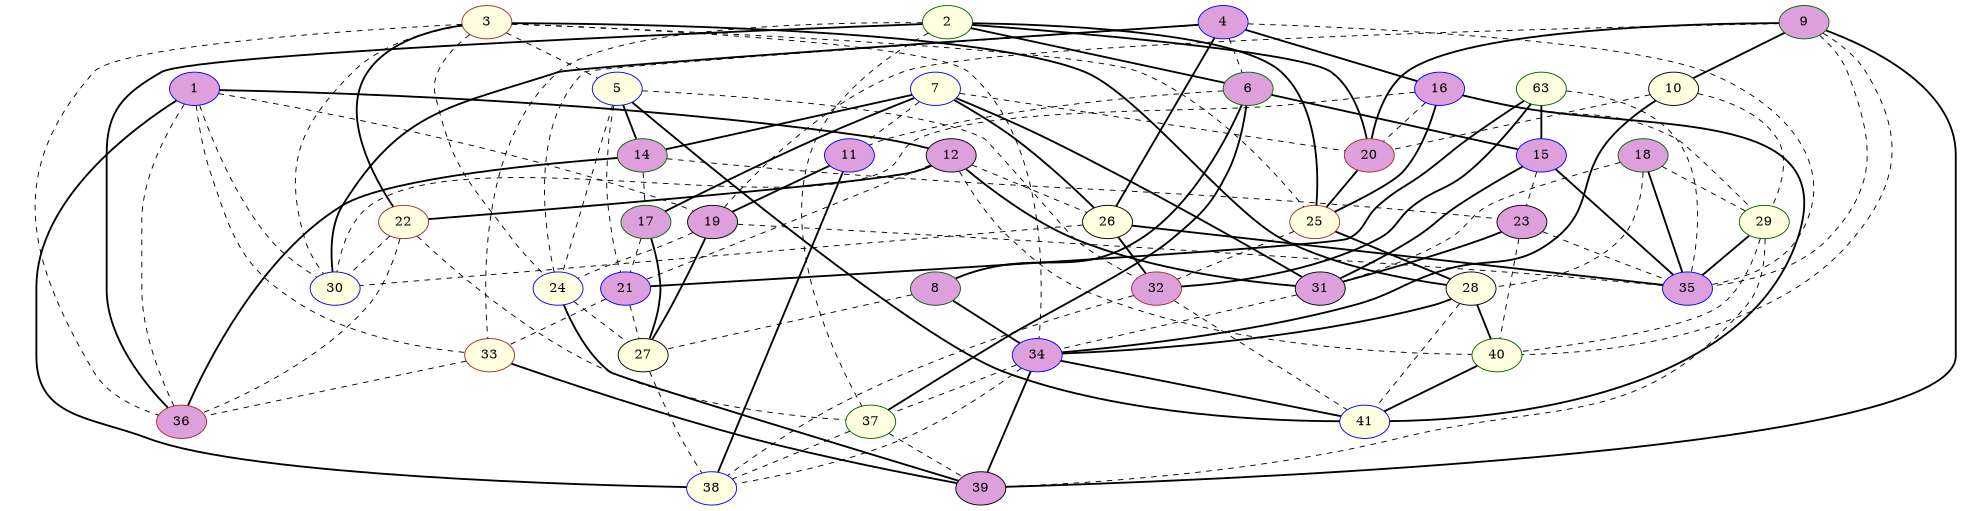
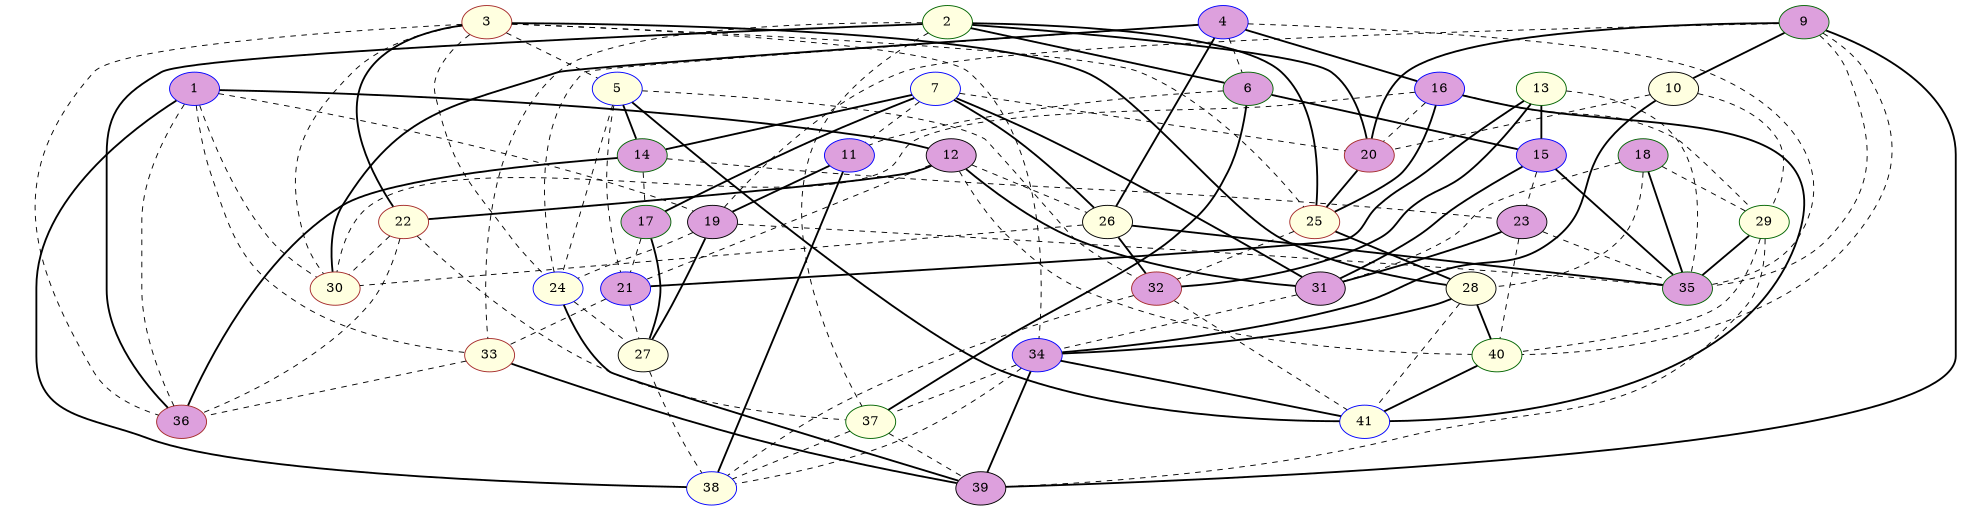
(1541, 89) -> (1541, 89)
(335, 289) -> (335, 289)
(935, 289) -> none
(1687, 289) -> (1687, 289)
